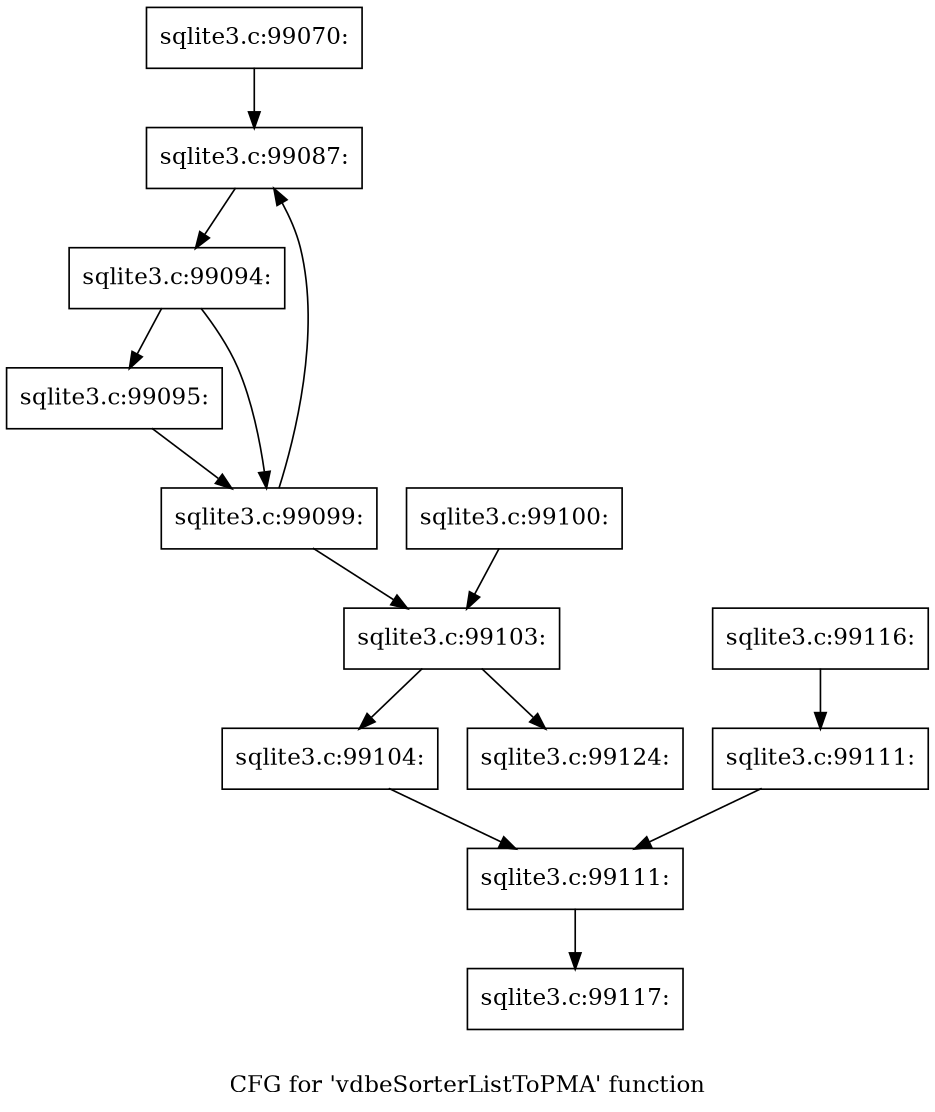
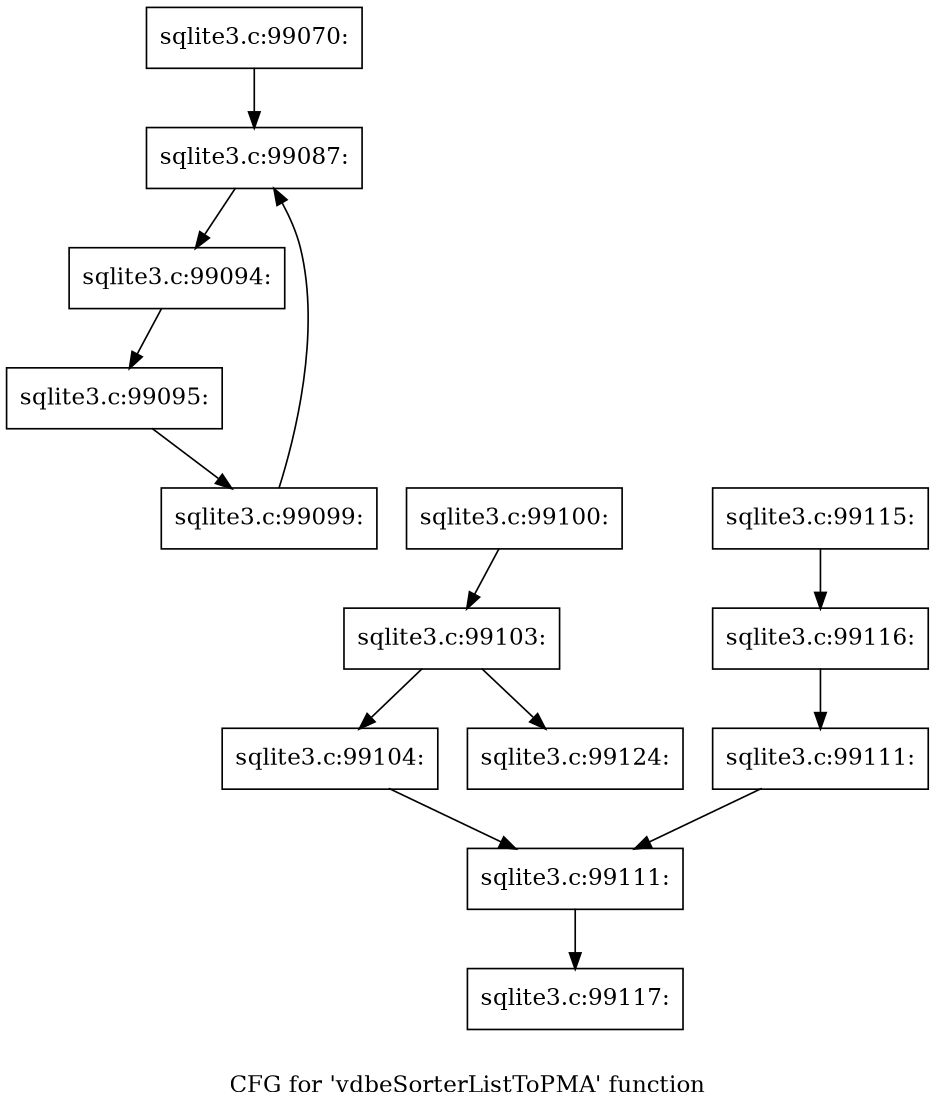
(244, 385) -> none
none -> (820, 518)
(353, 574) -> none
